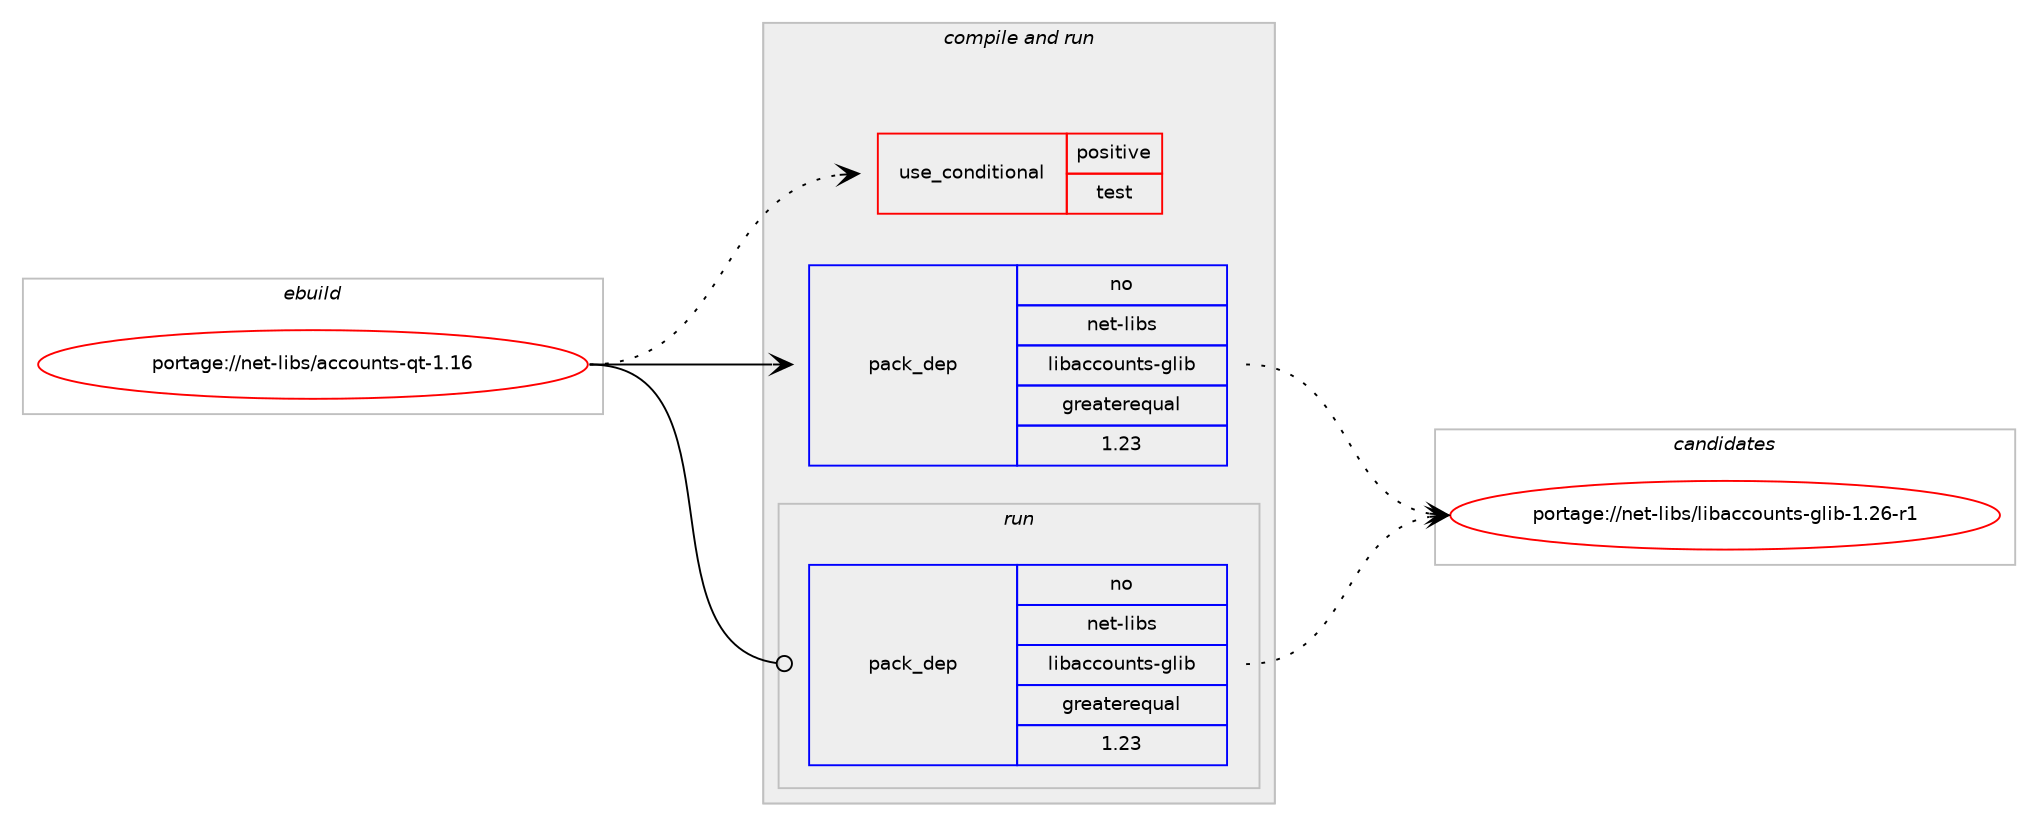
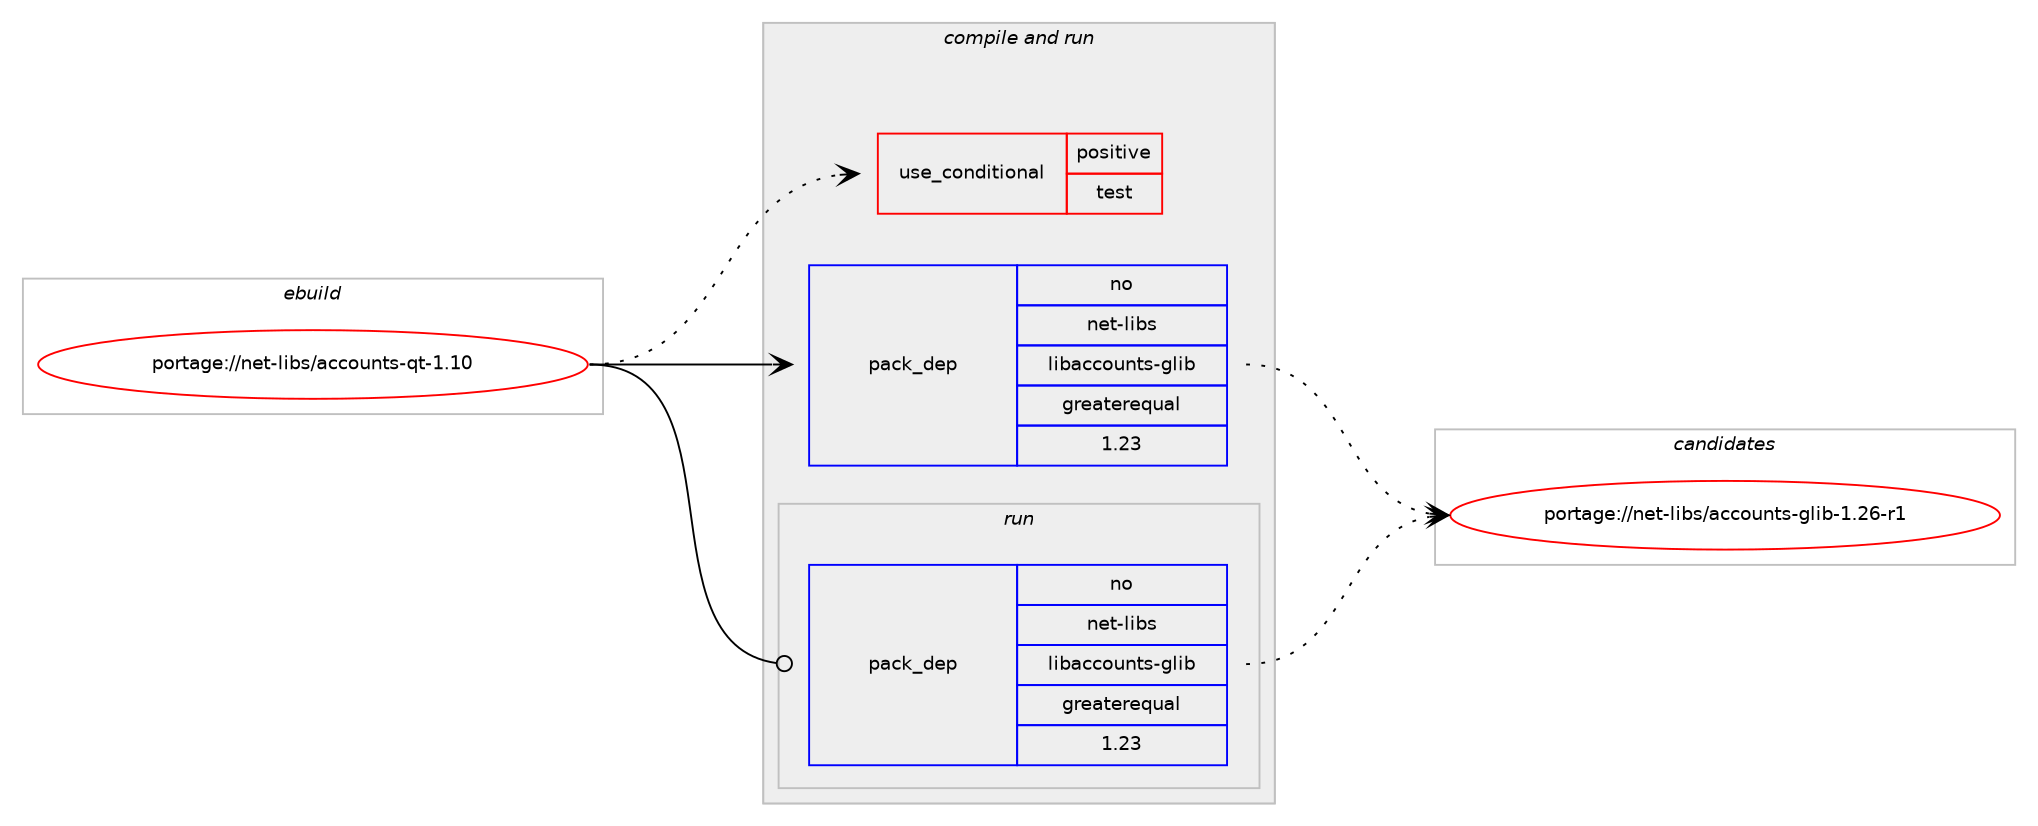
(313, 364) -> (313, 364)
(1725, 515) -> (1725, 515)
